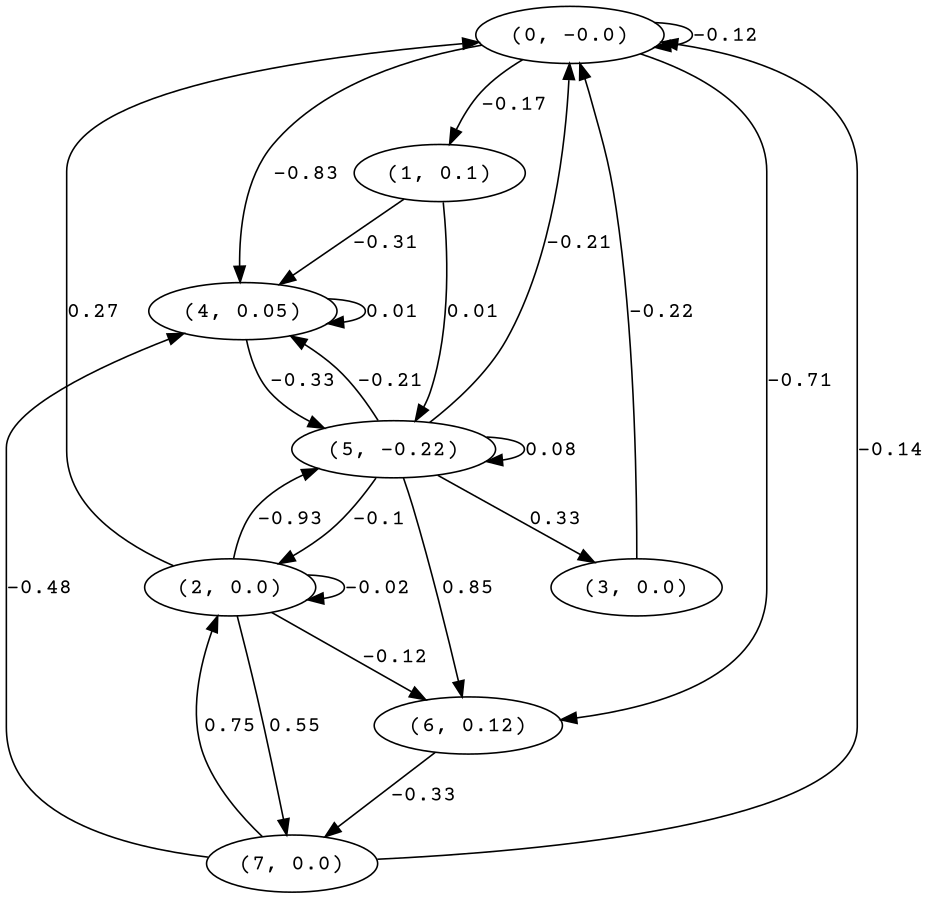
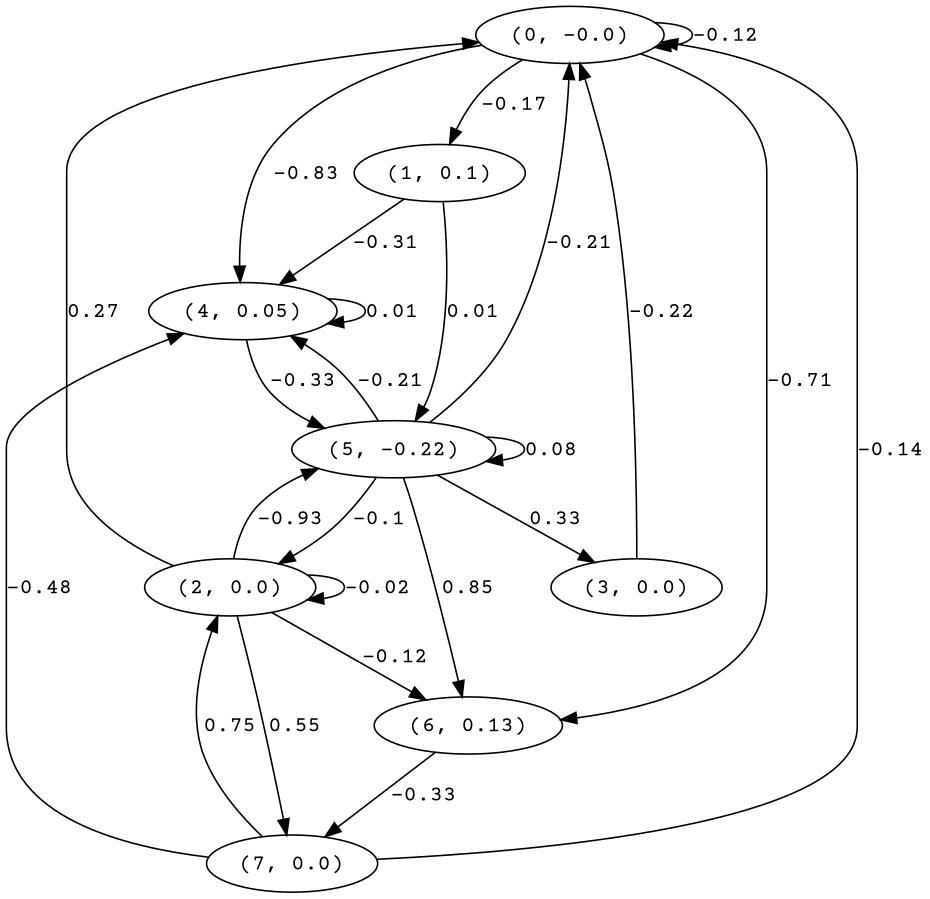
(468, 725) -> (468, 725)
